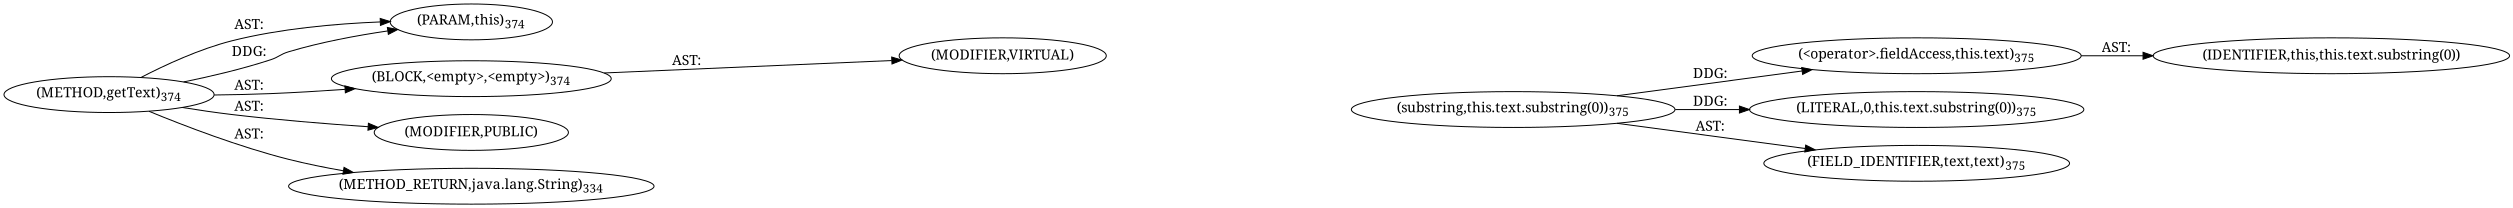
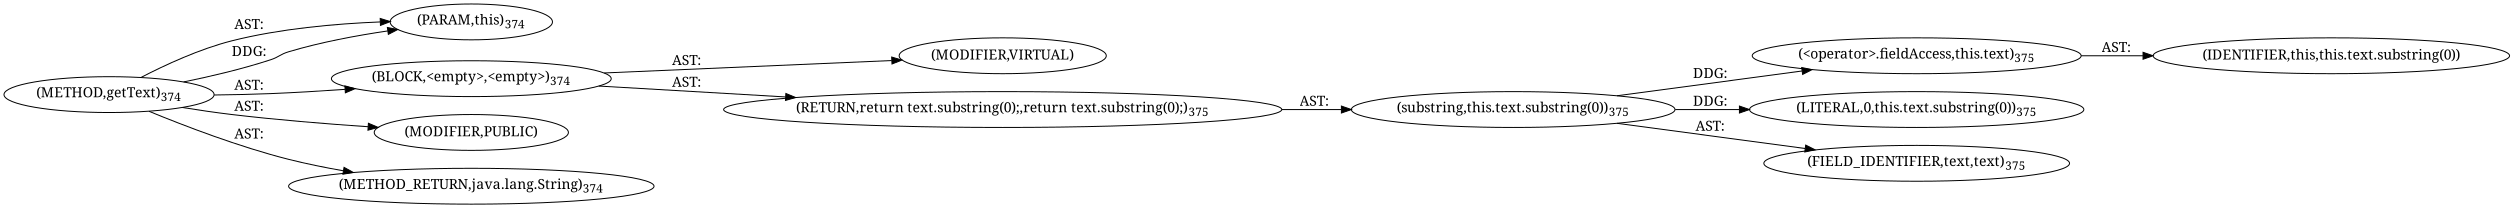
none -> (1003, 110)
(593, 185) -> (593, 185)
